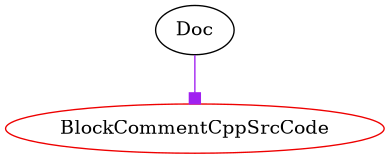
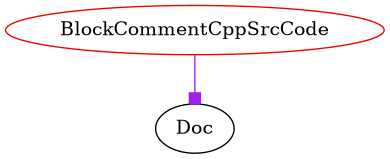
(195, 73) -> (195, 73)
